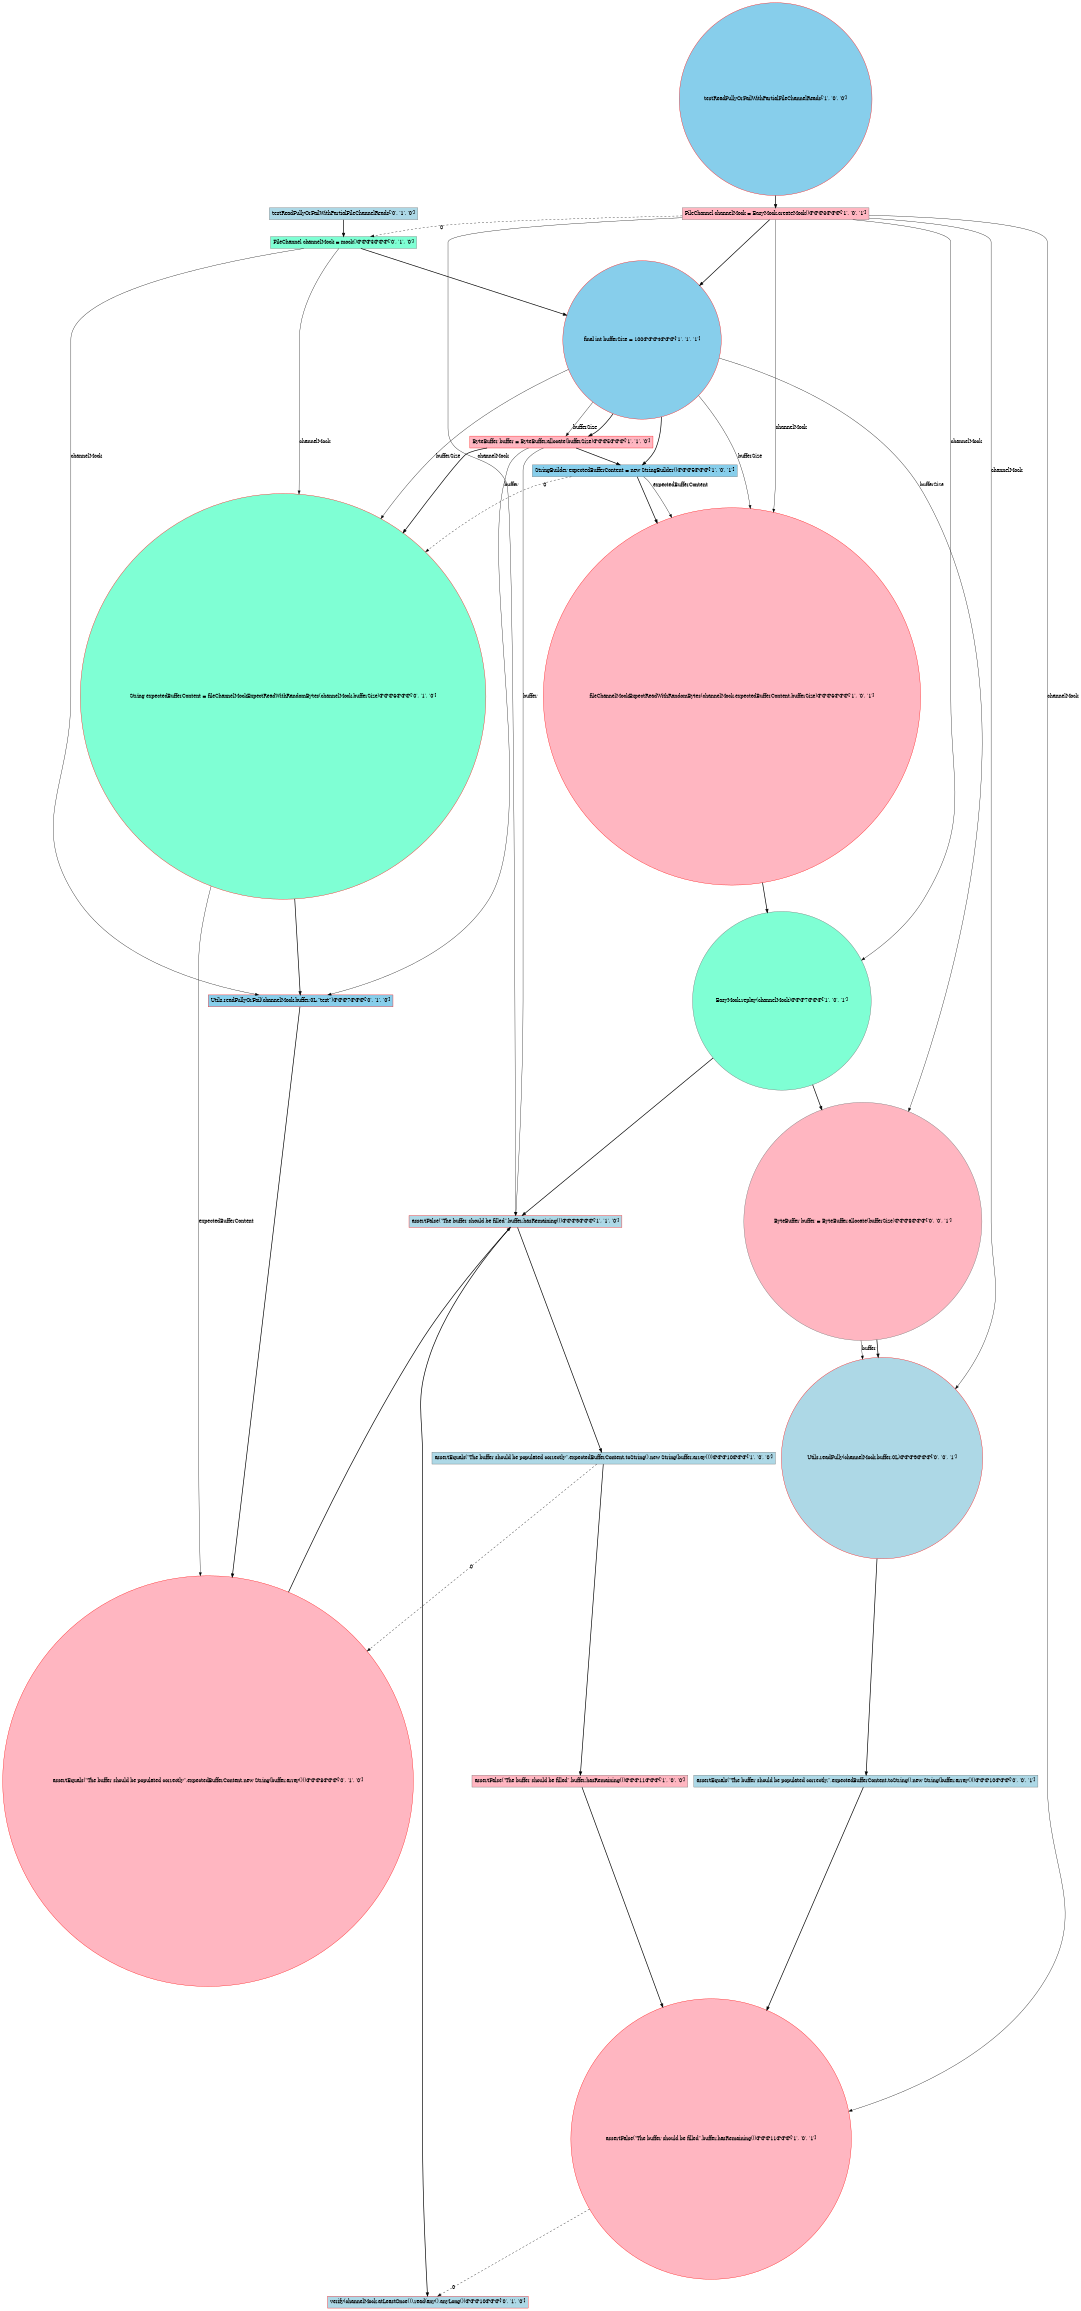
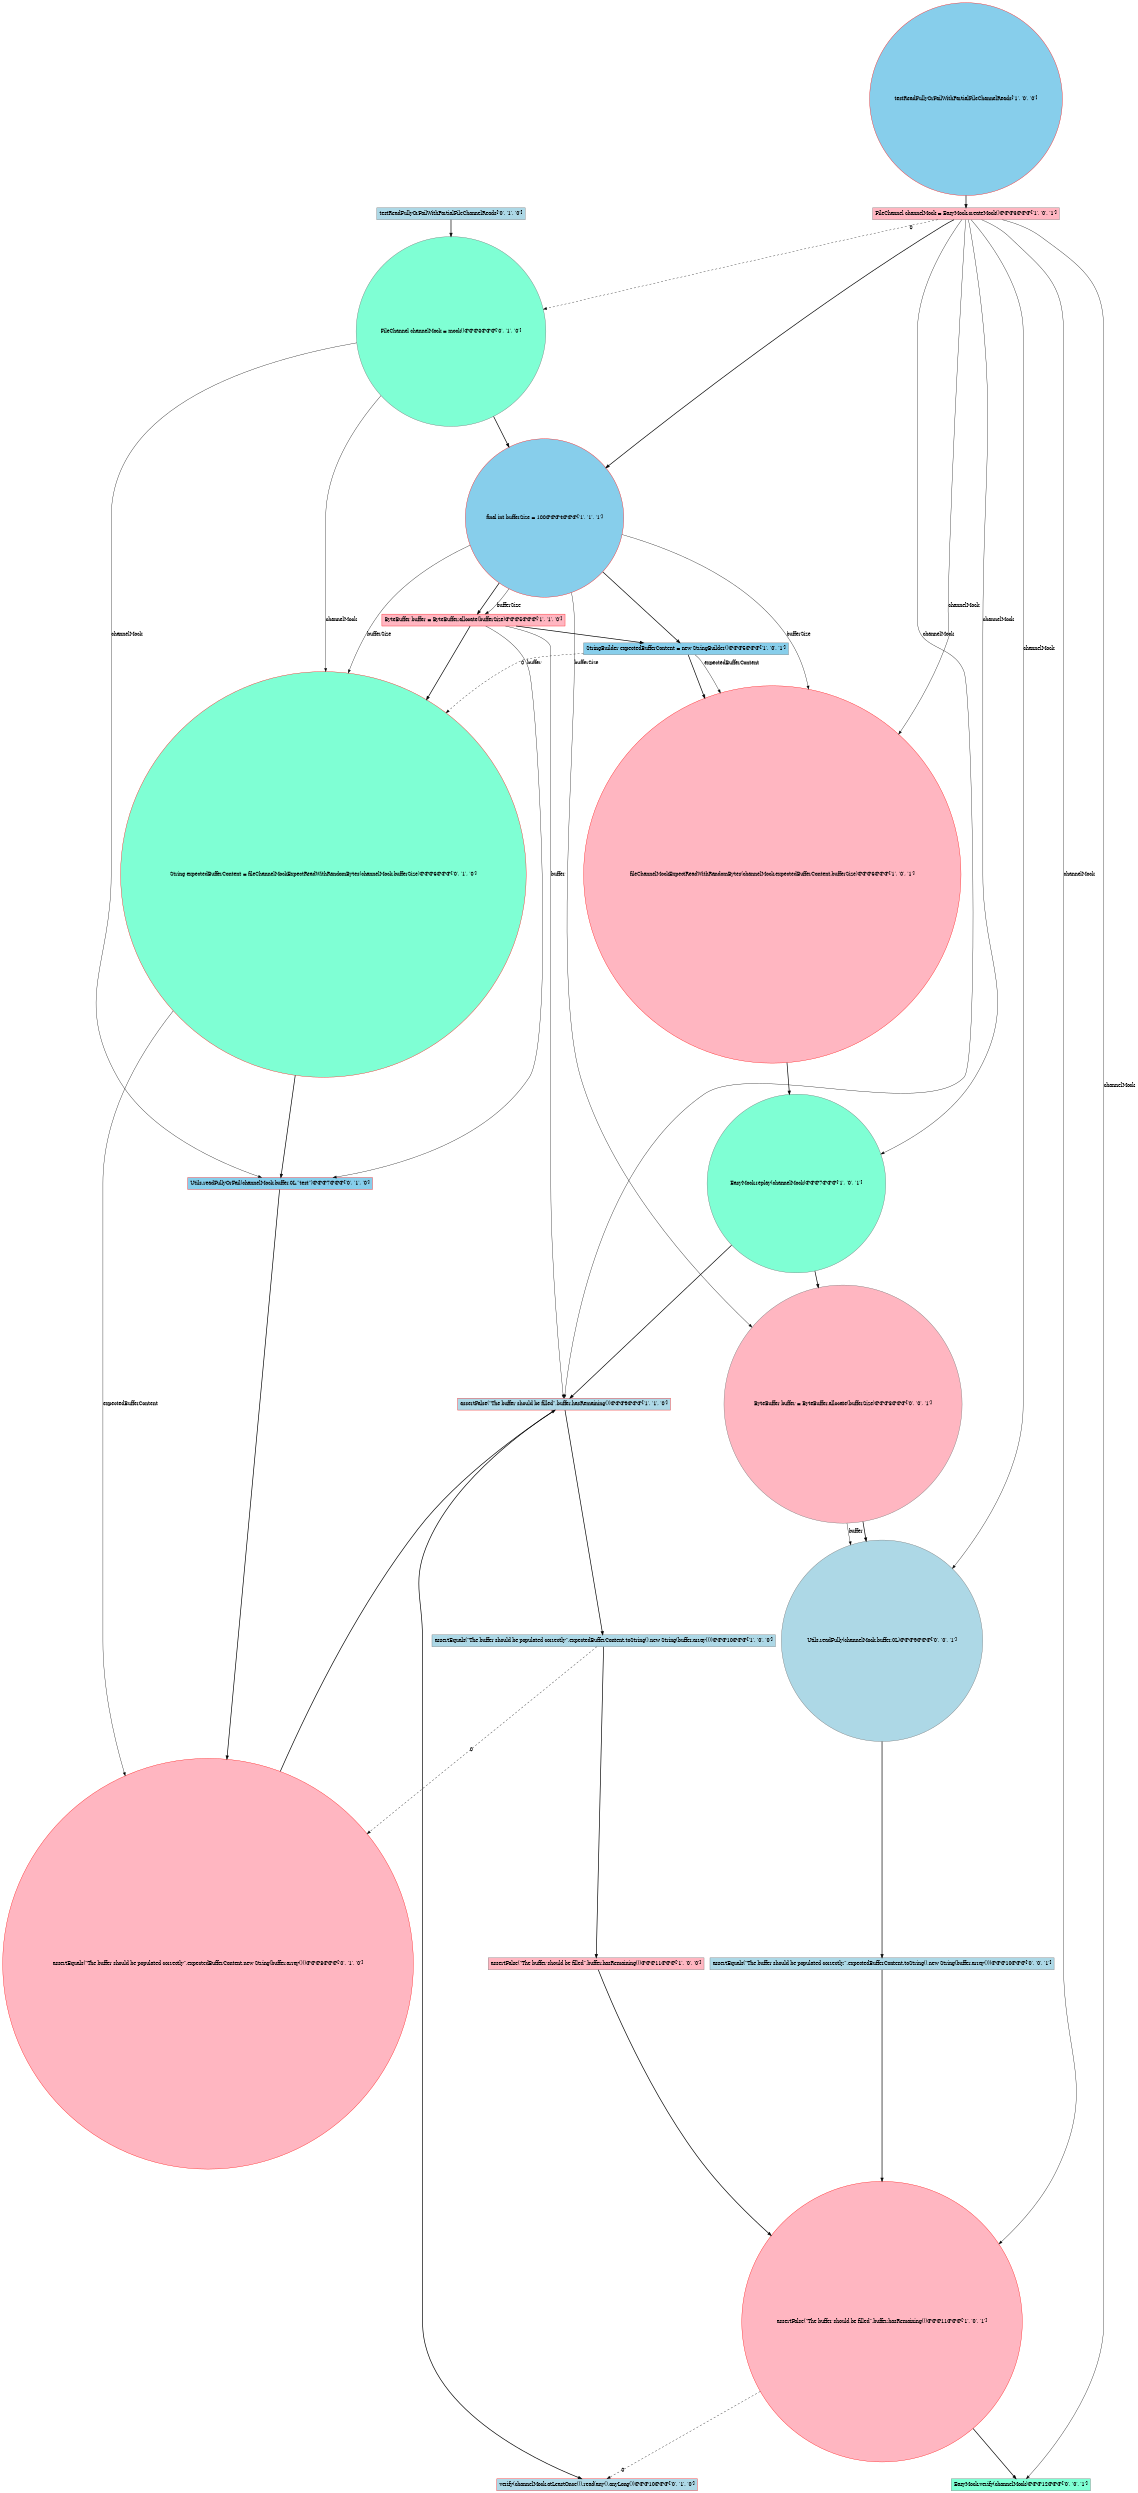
(344, 242) -> (451, 332)
(882, 1458) -> (882, 1641)
none -> (1021, 2485)
